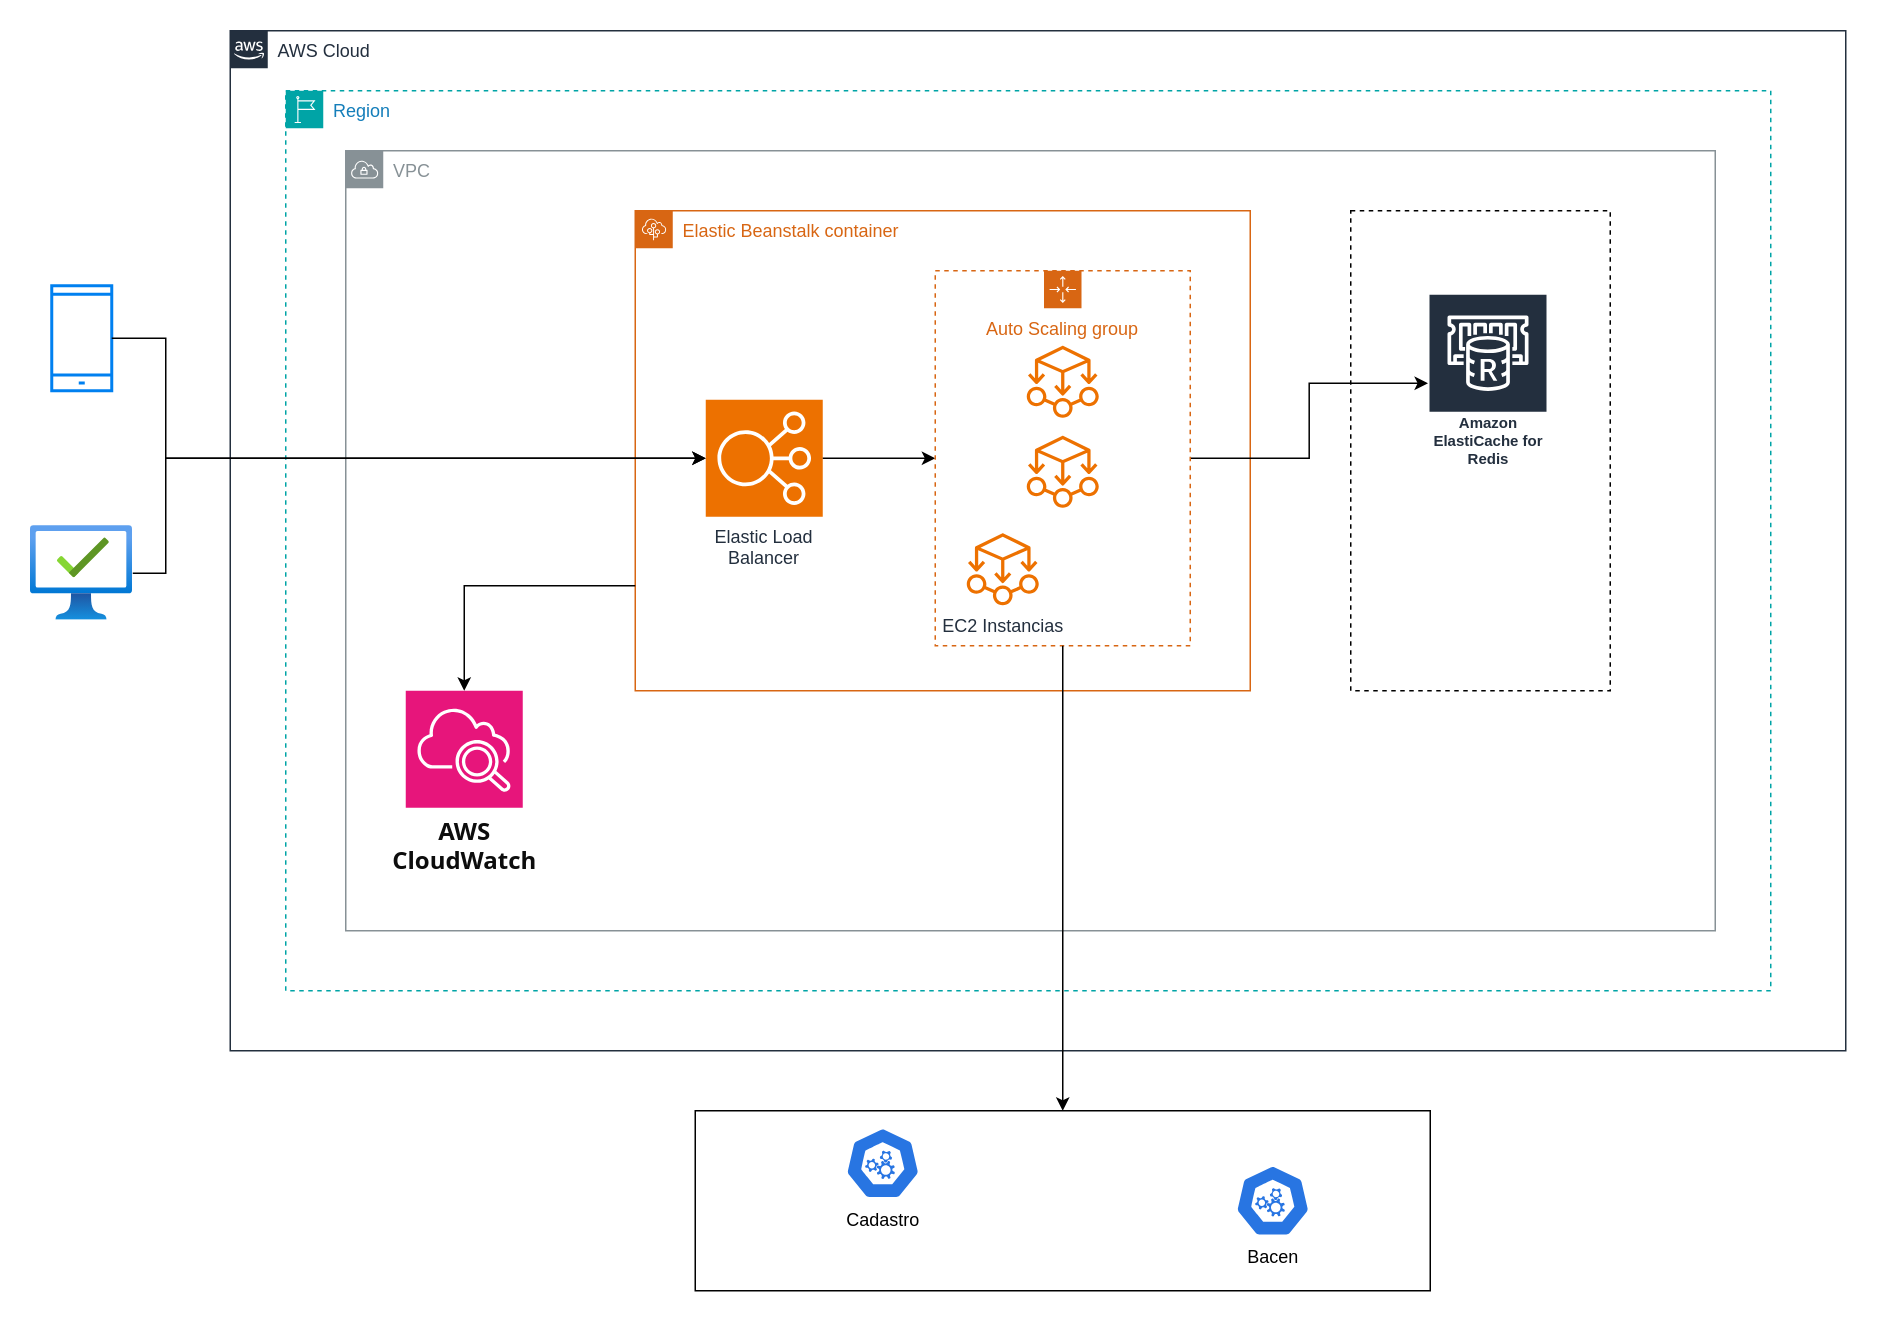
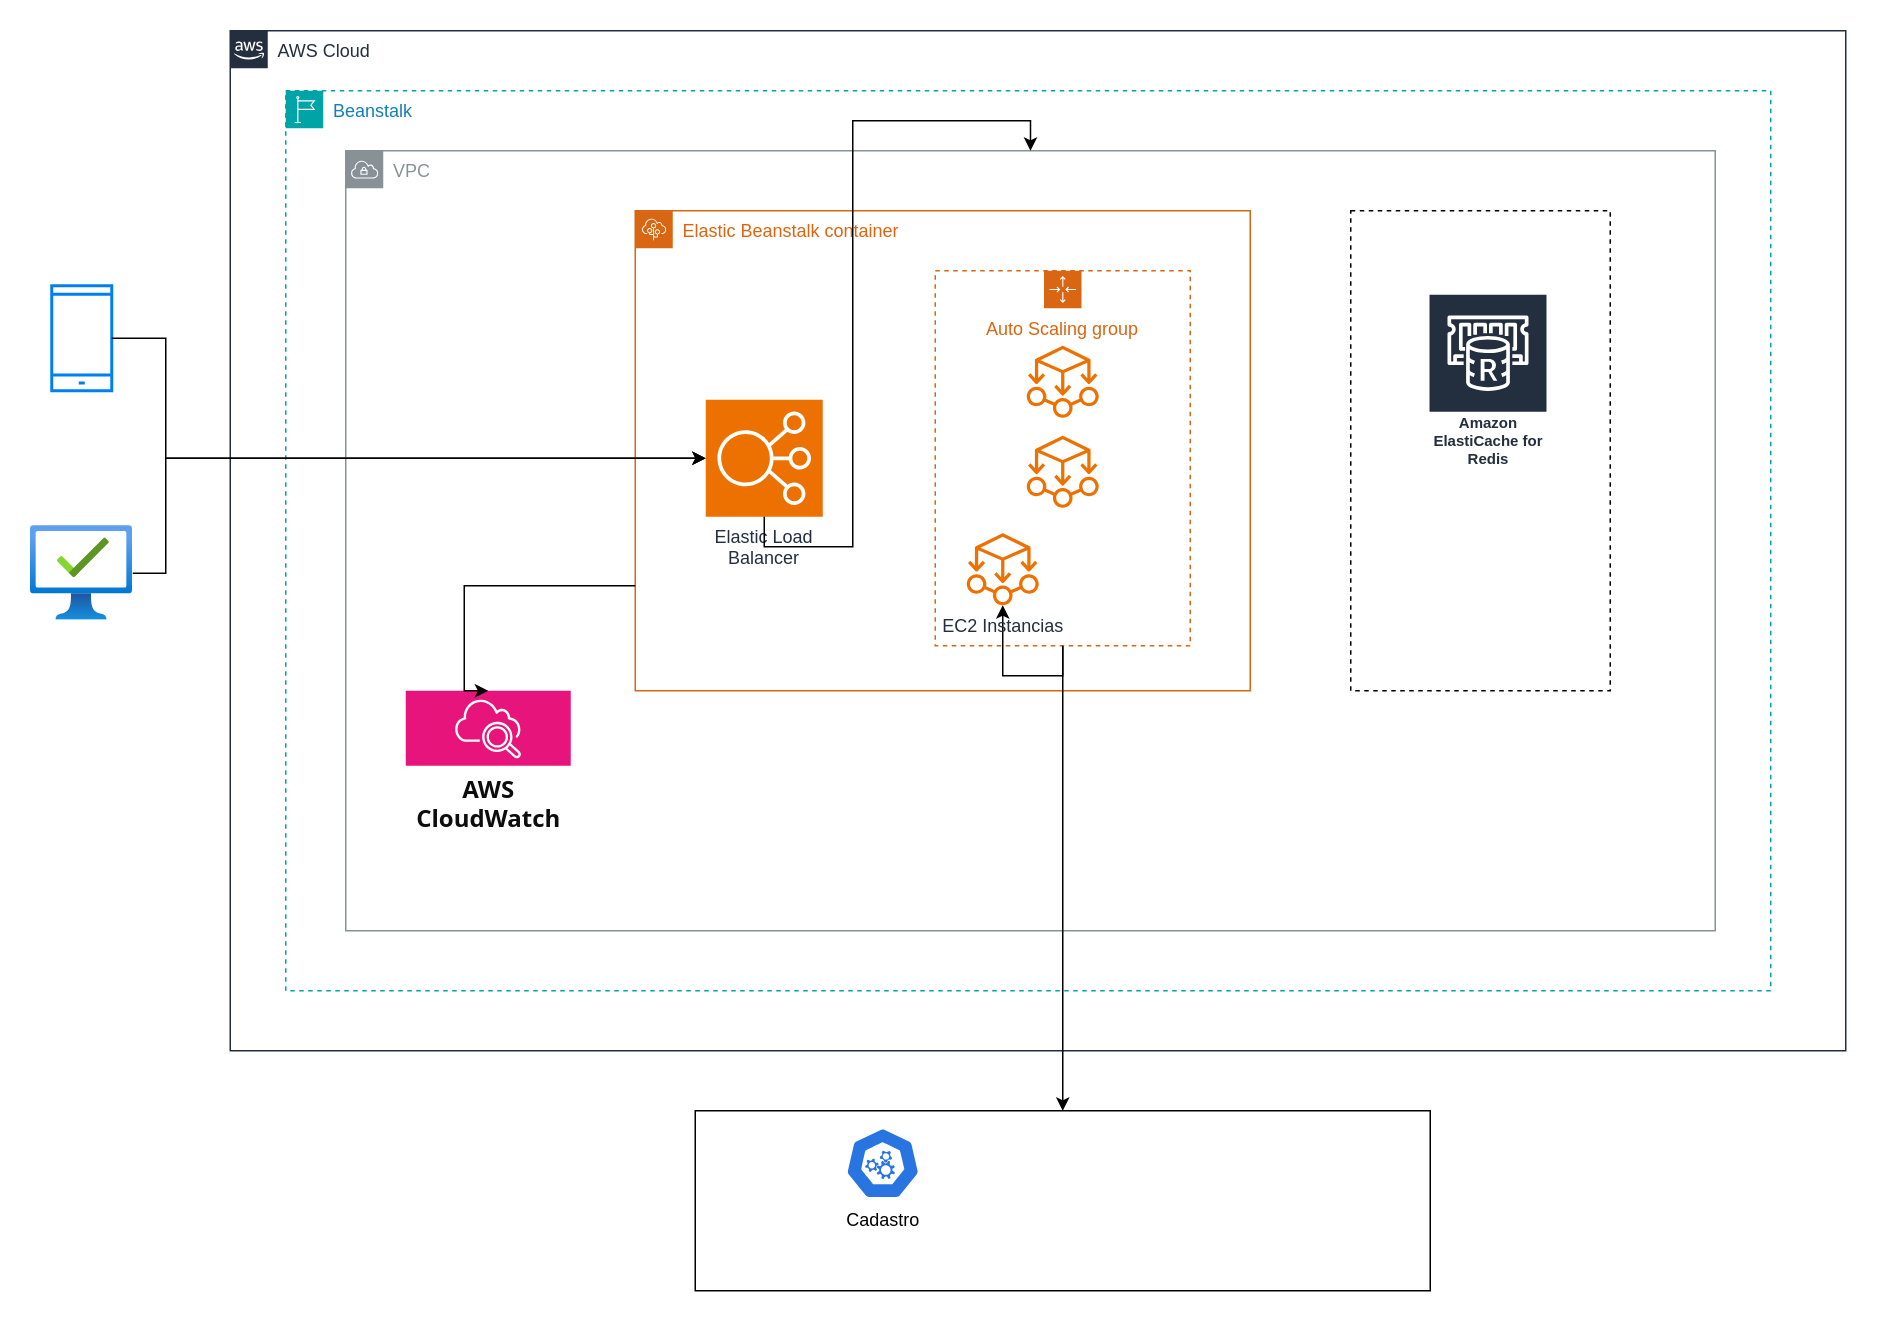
(362, 112) -> (377, 112)
(1309, 424) -> (1003, 675)
(874, 458) -> (853, 295)
(464, 749) -> (488, 728)
(1273, 1201) -> none
